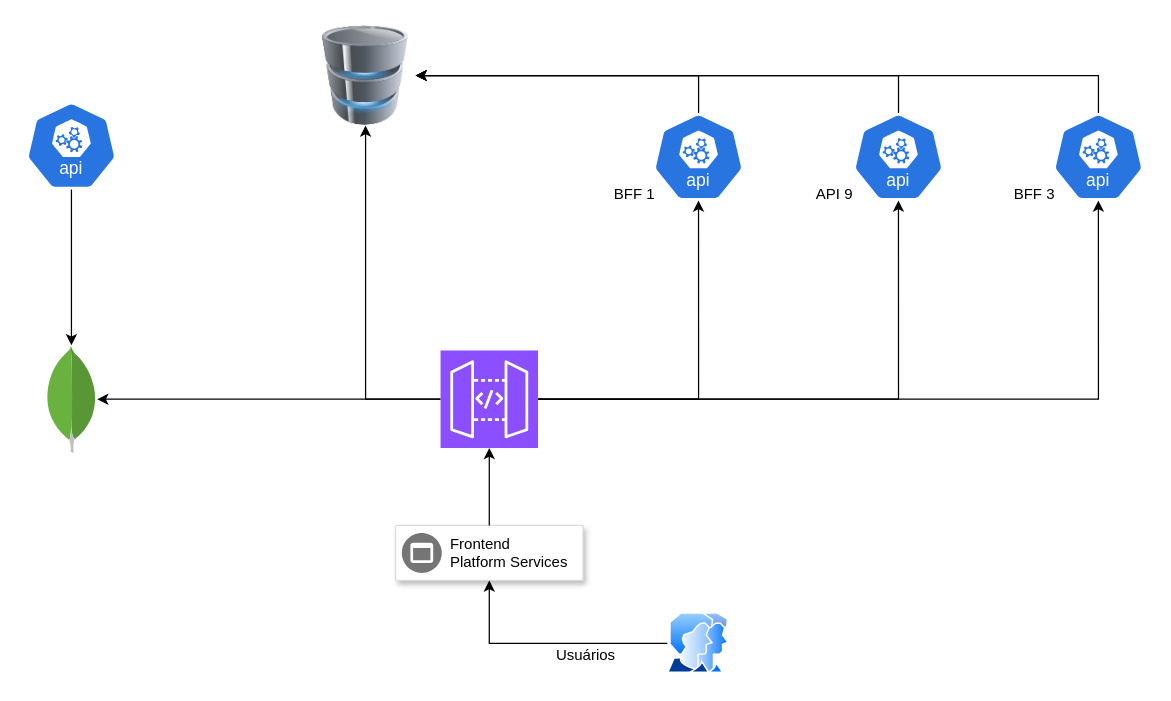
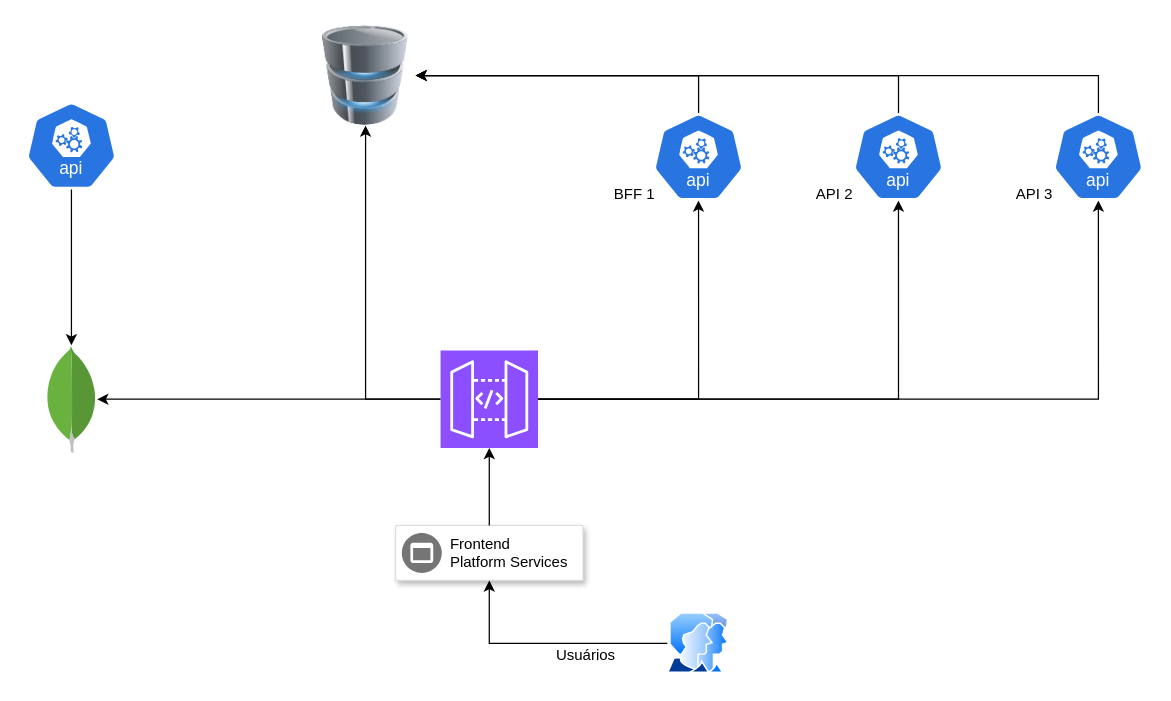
(835, 194) -> (835, 194)
(1035, 194) -> (1035, 194)
